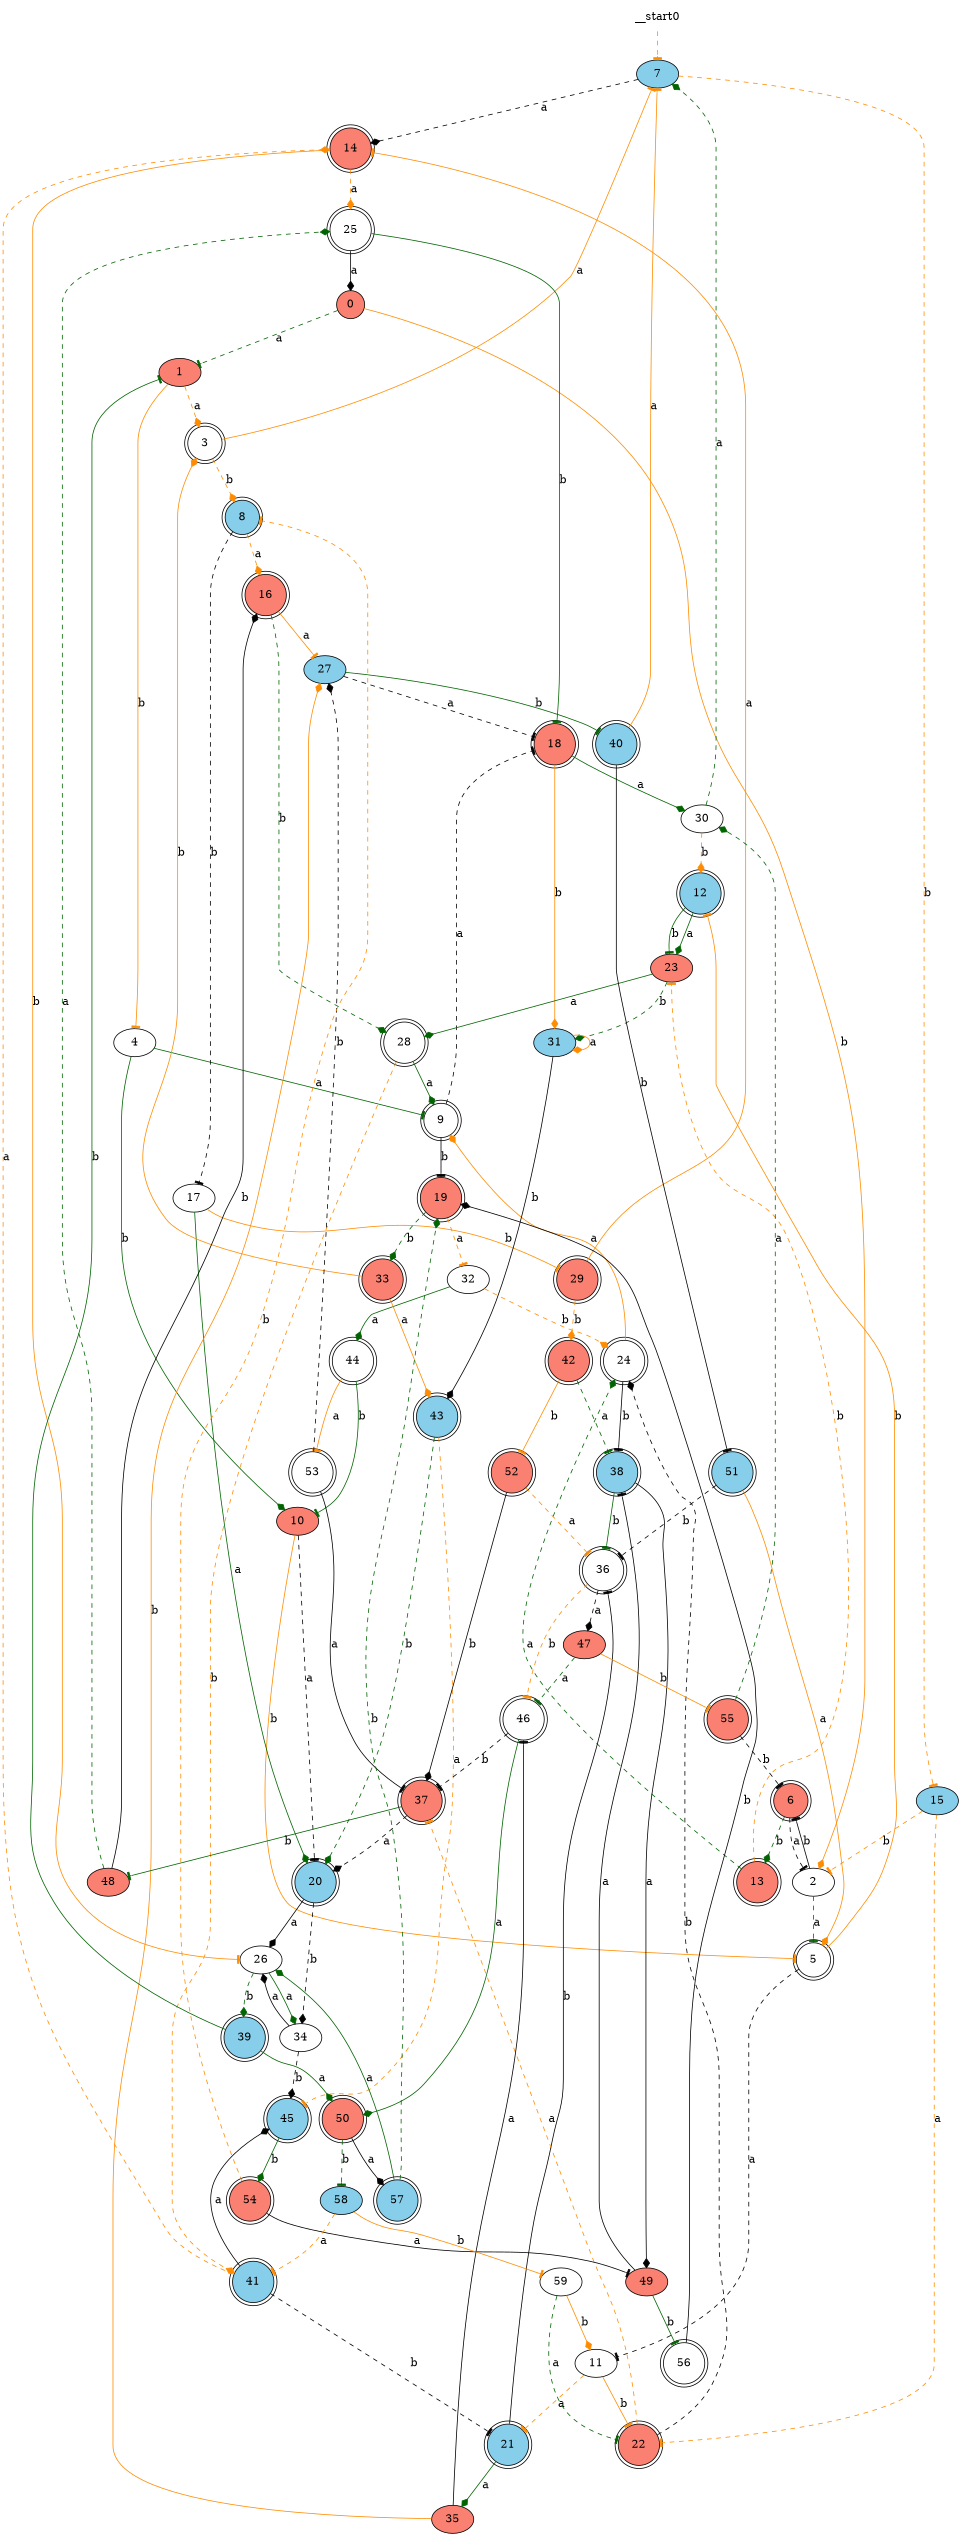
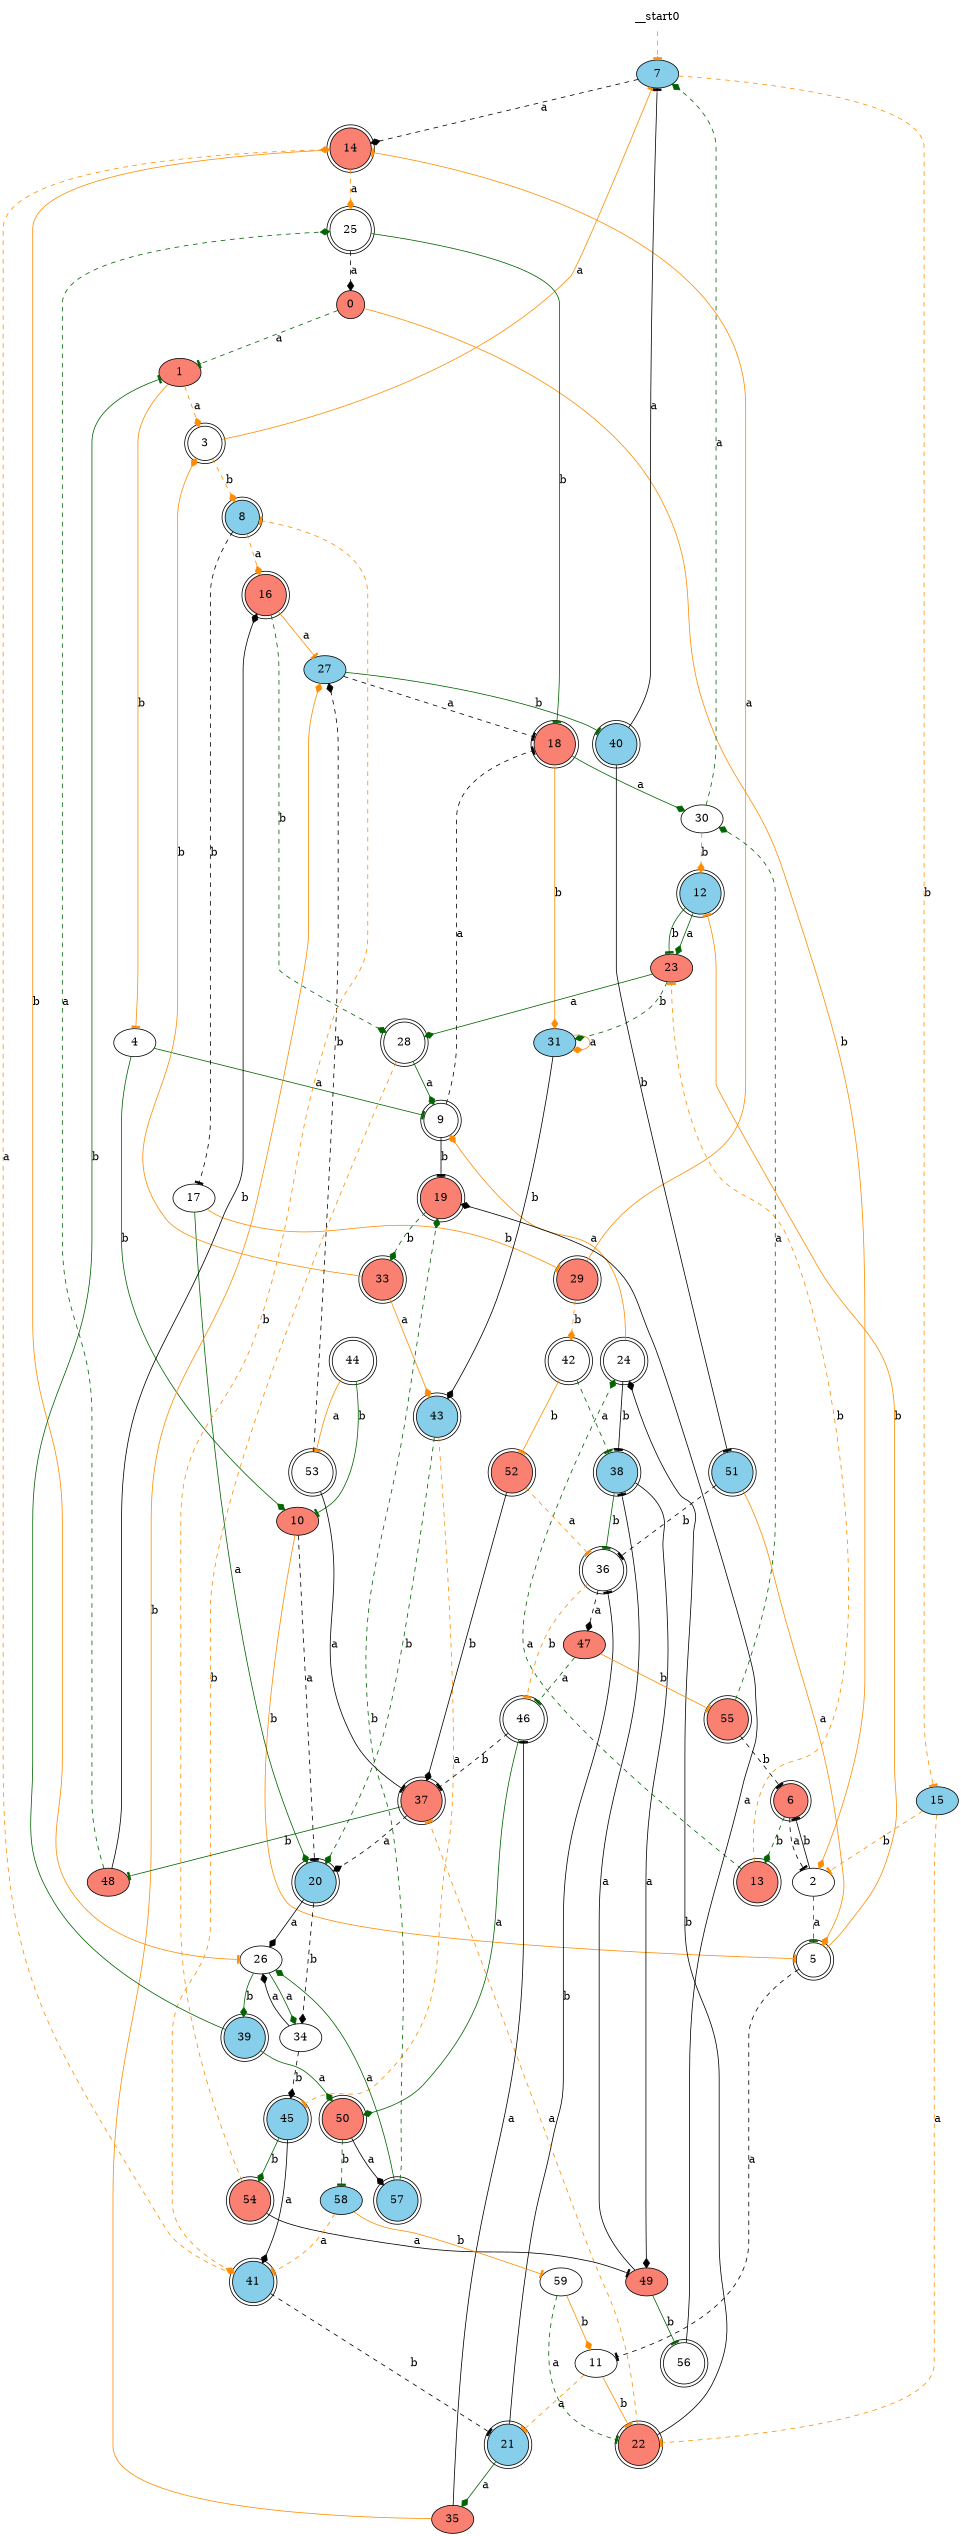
(351, 266) -> (351, 266)
(651, 412) -> (651, 412)
(468, 1280) -> none
(569, 1361) -> (569, 1361)
(748, 1801) -> (748, 1801)
(685, 1920) -> (685, 1920)
(247, 1990) -> (247, 1990)
(211, 2193) -> (283, 2198)
